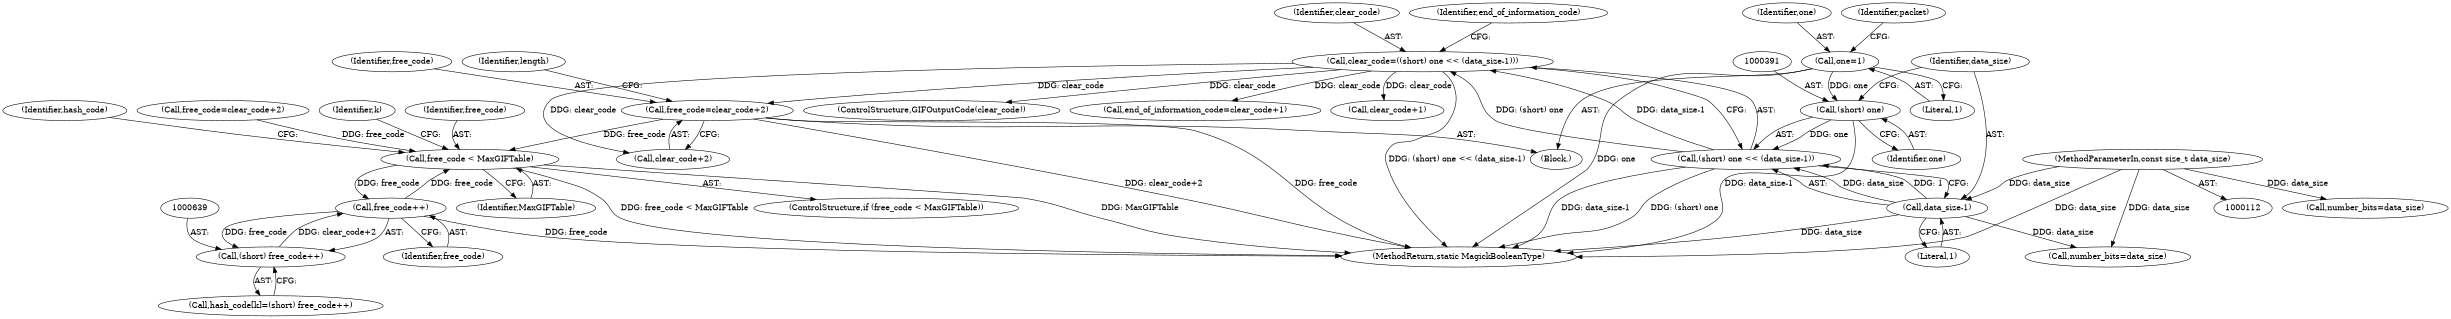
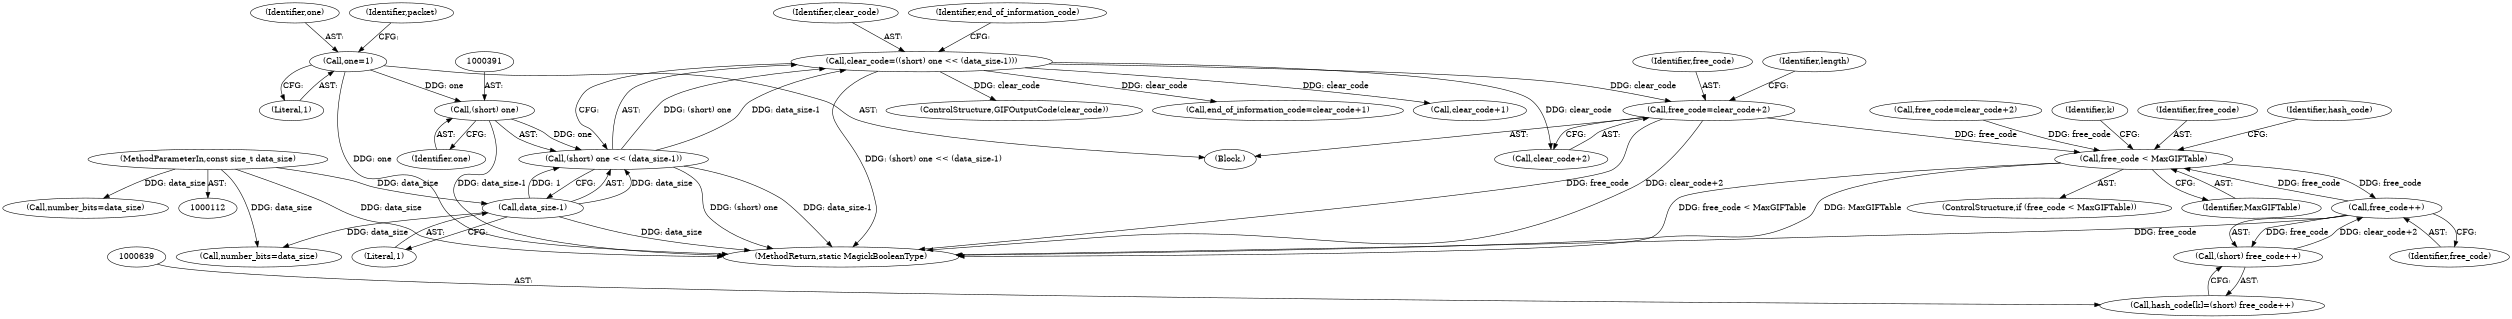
(1970, 62) -> none
(194, 240) -> (1126, 297)
